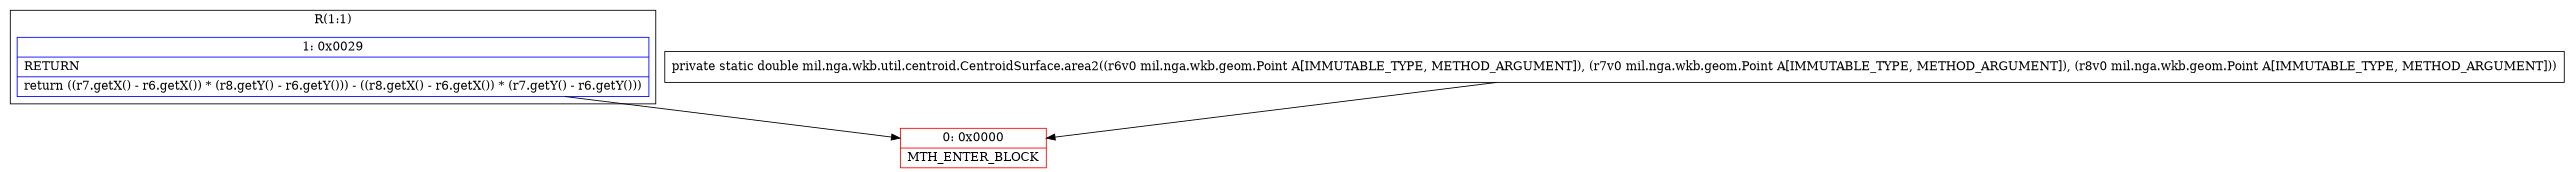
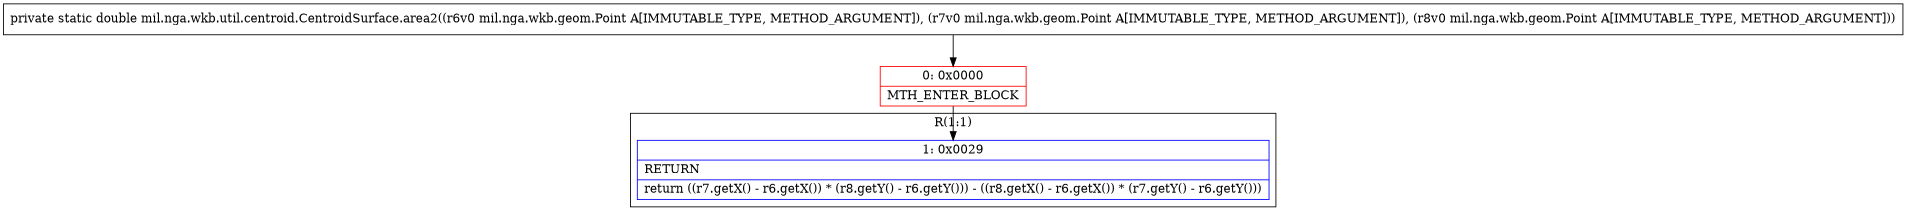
(728, 117) -> (953, 119)
